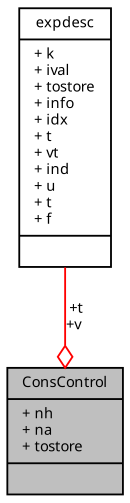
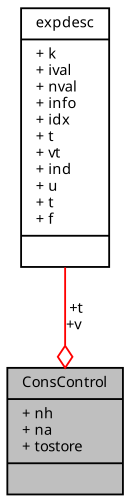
(65, 87) -> (57, 87)
